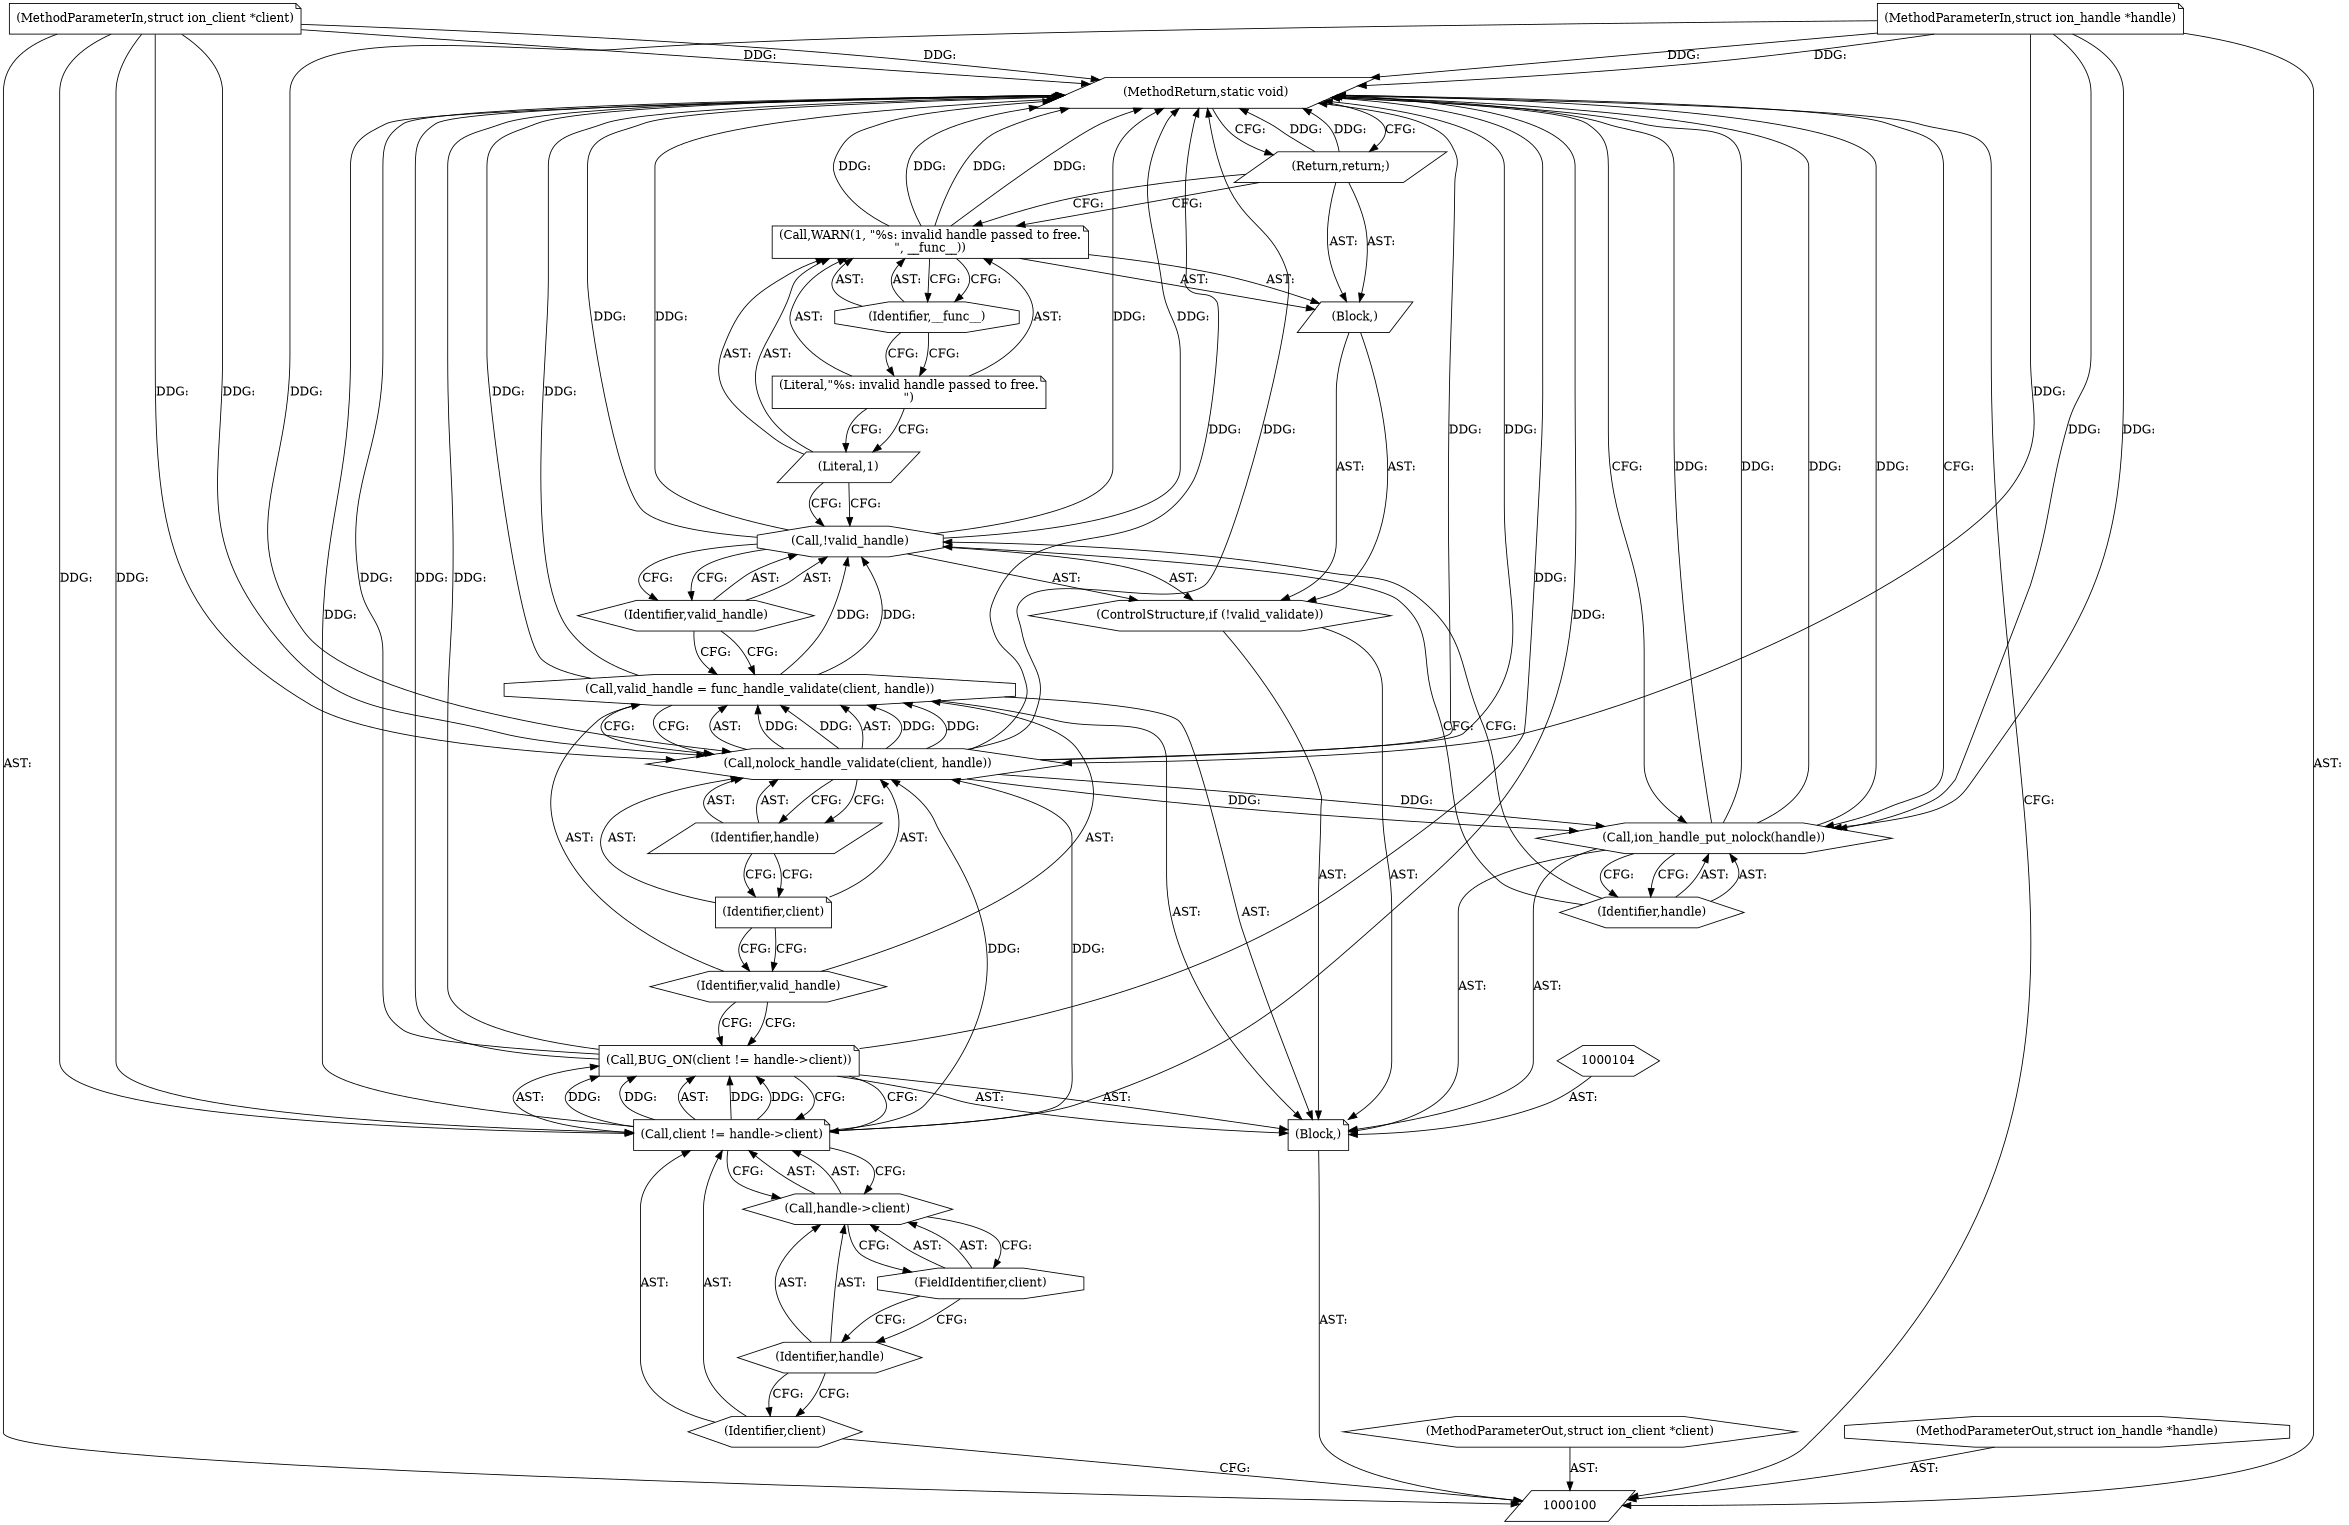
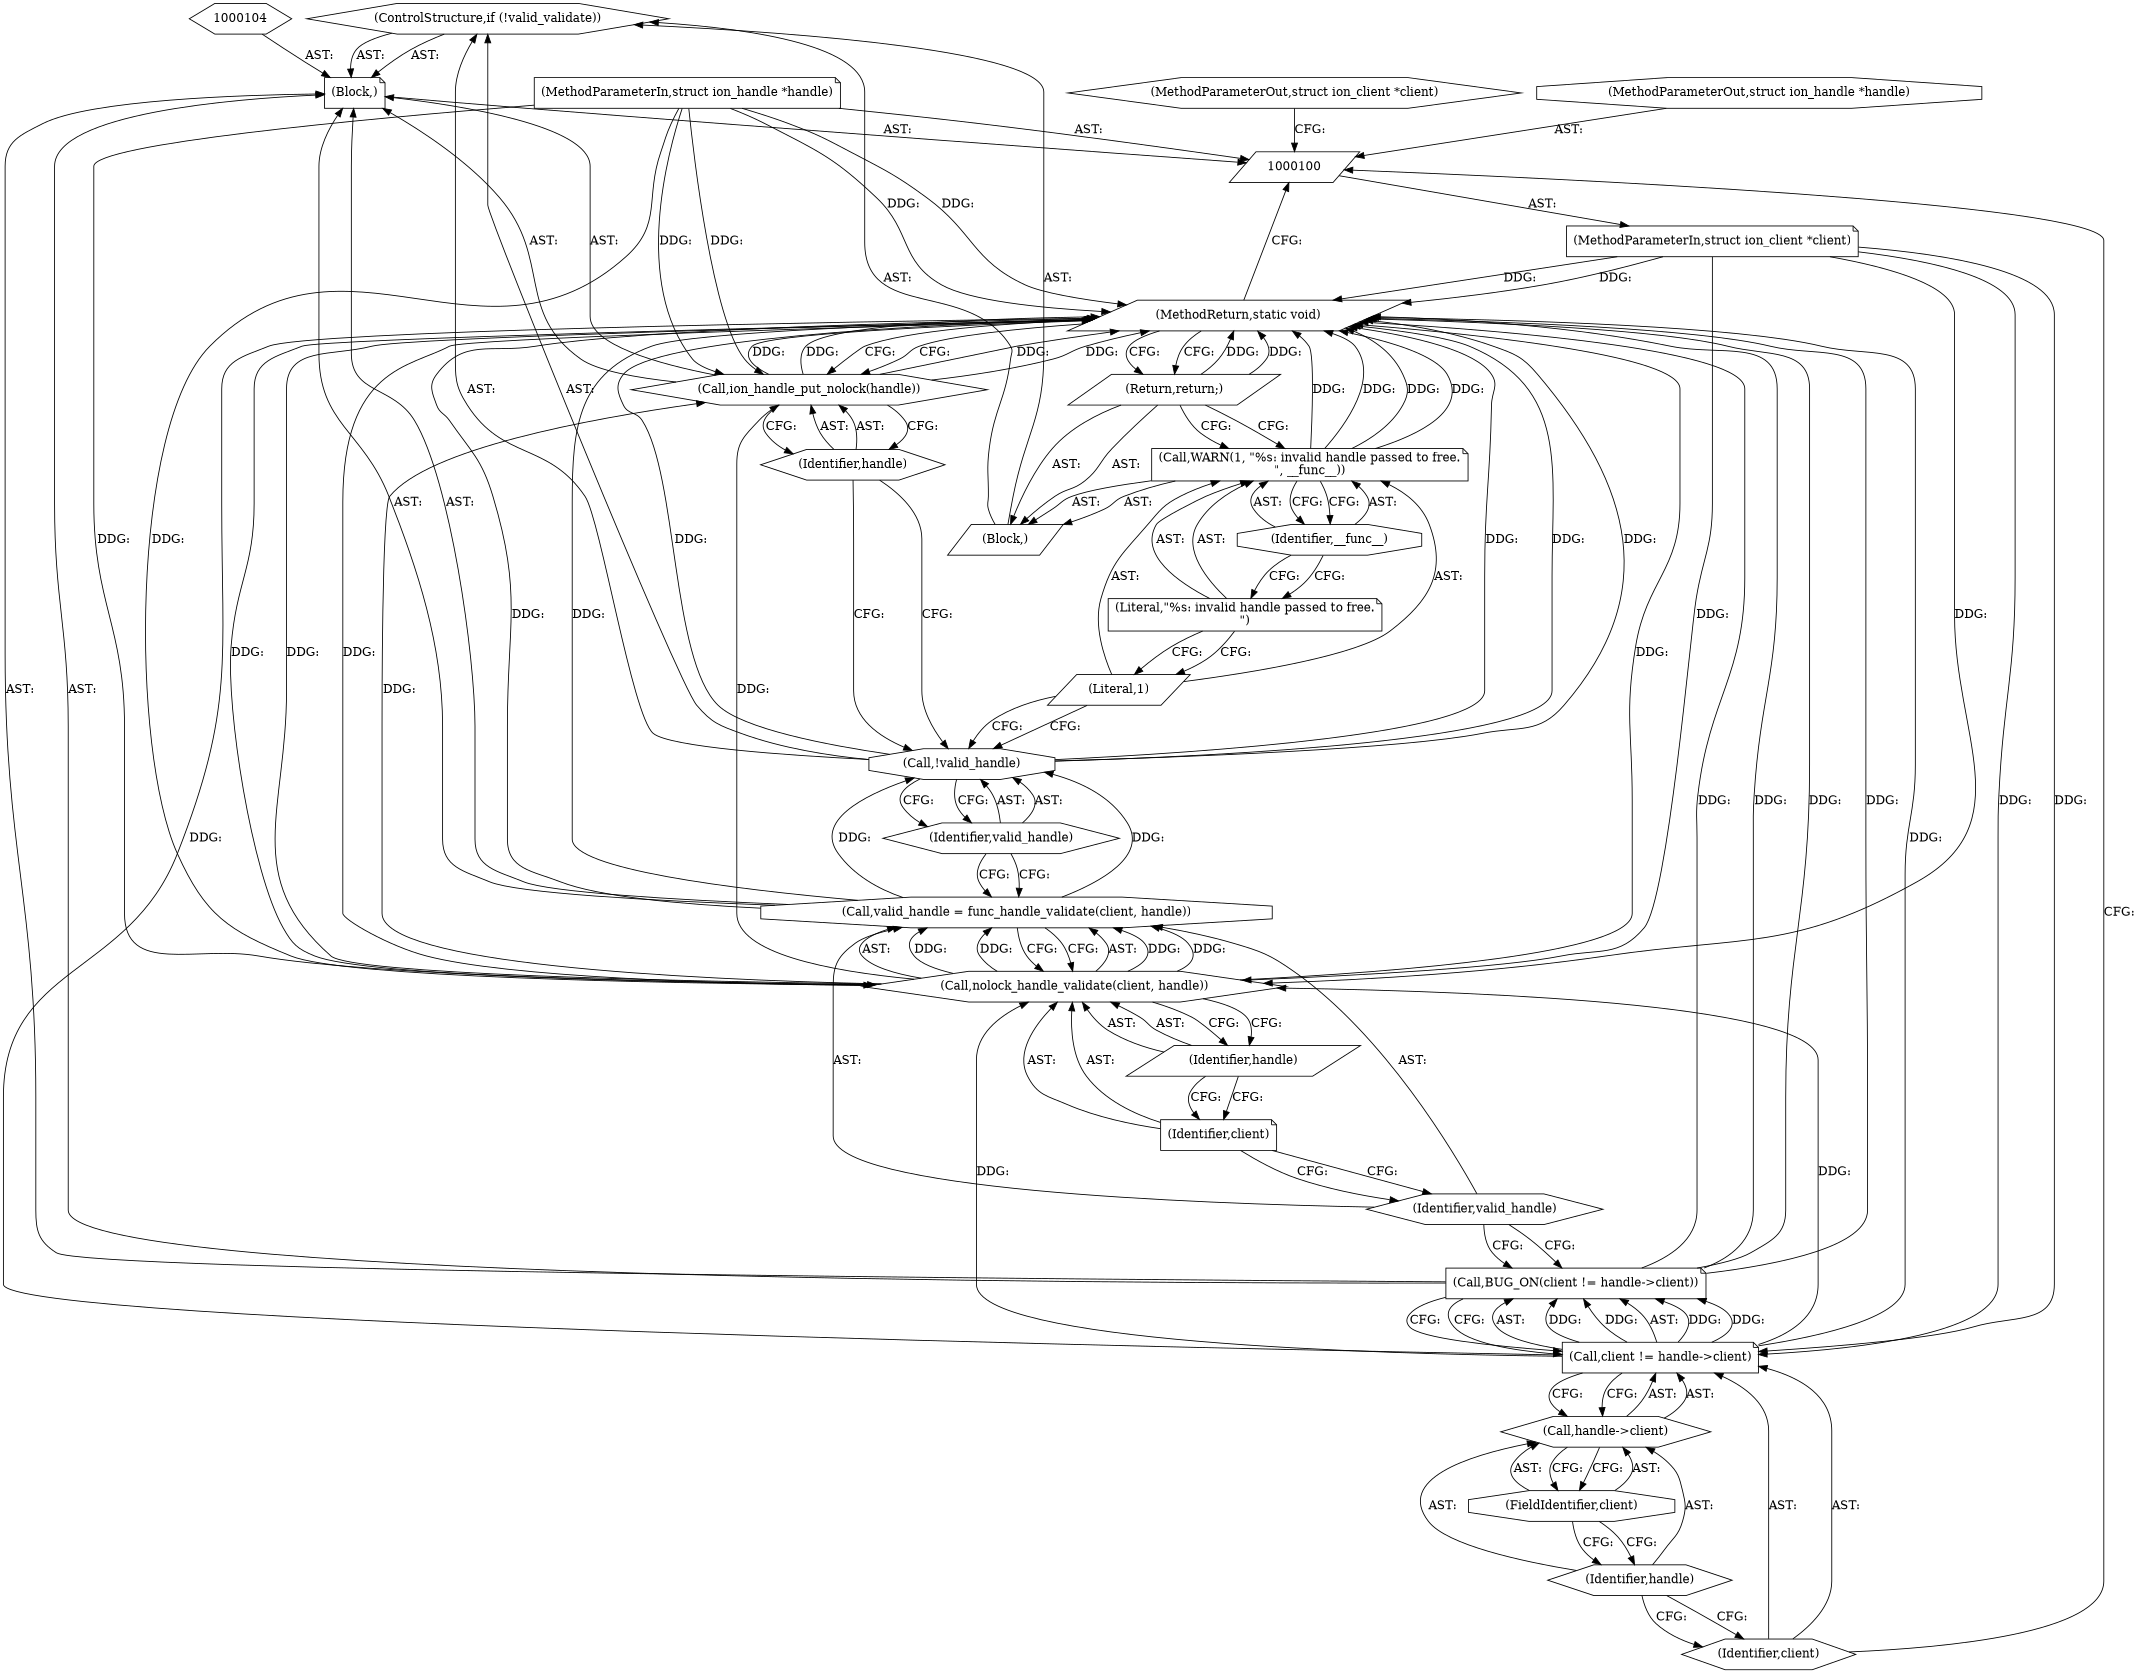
(45, 1443) -> (1480, 200)
(1586, 1469) -> (1312, 130)
